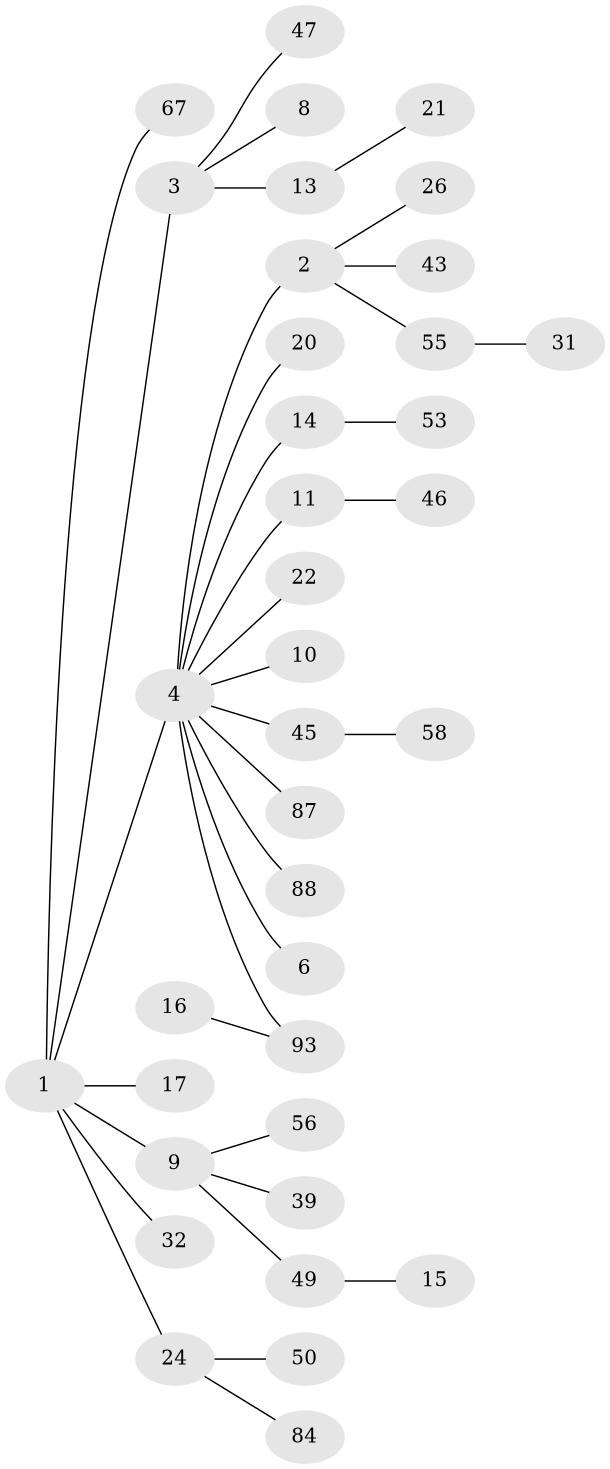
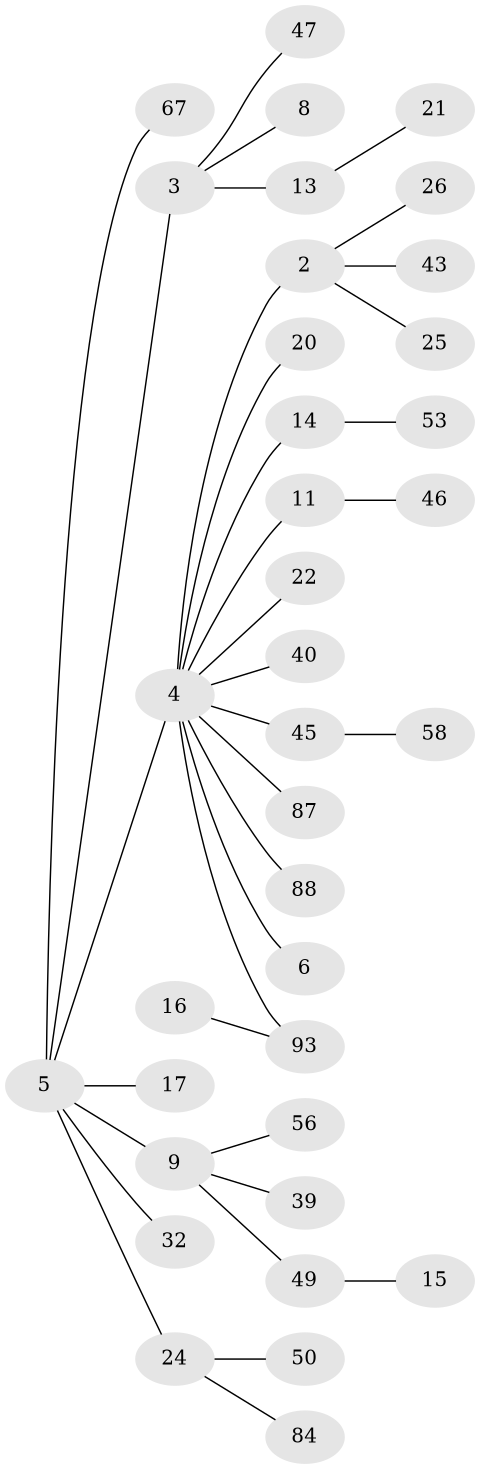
(435, 344) -> (435, 344)
(565, 344) -> none
(305, 656) -> (305, 656)
(45, 1086) -> (45, 1086)
